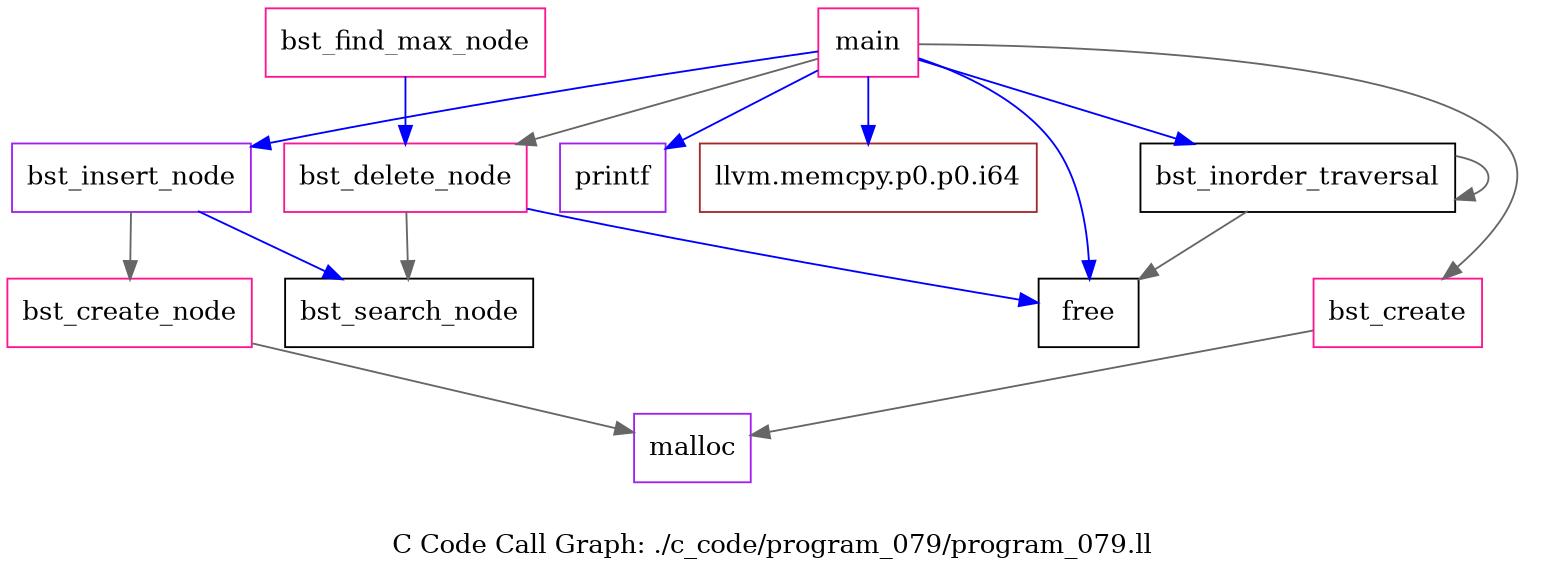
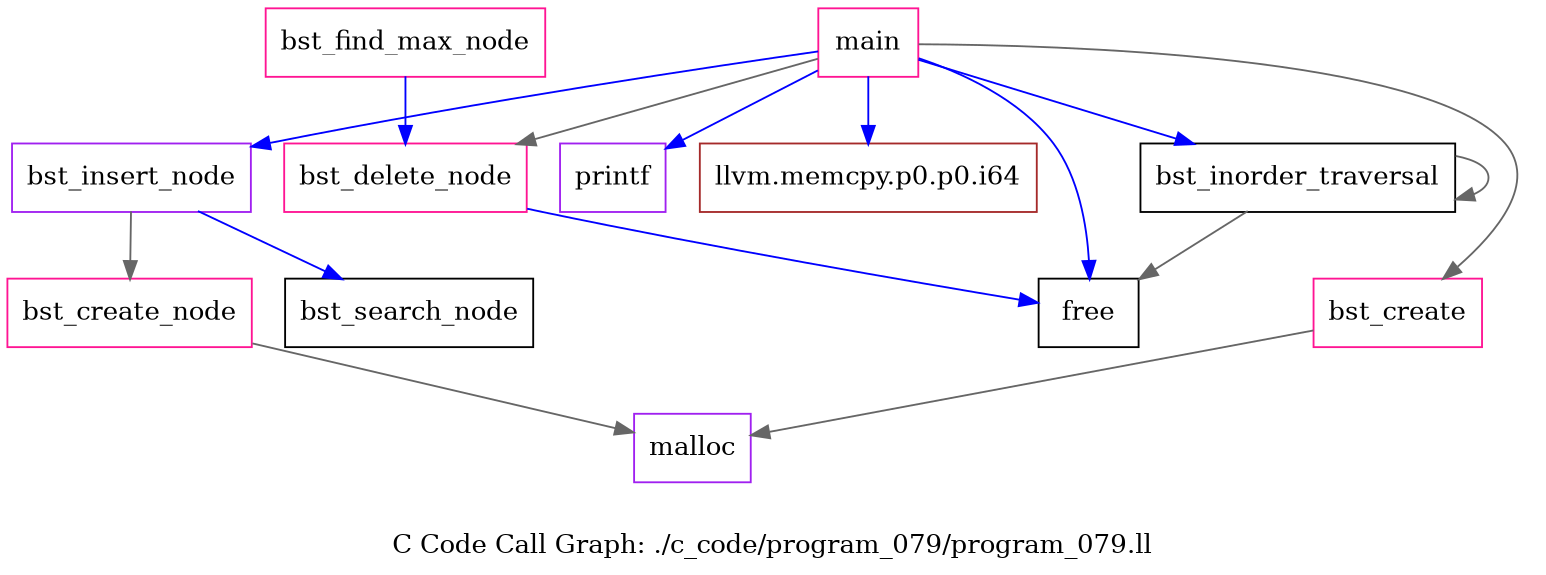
(407, 236) -> none
